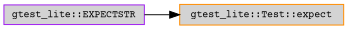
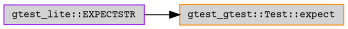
(262, 15) -> (262, 15)
